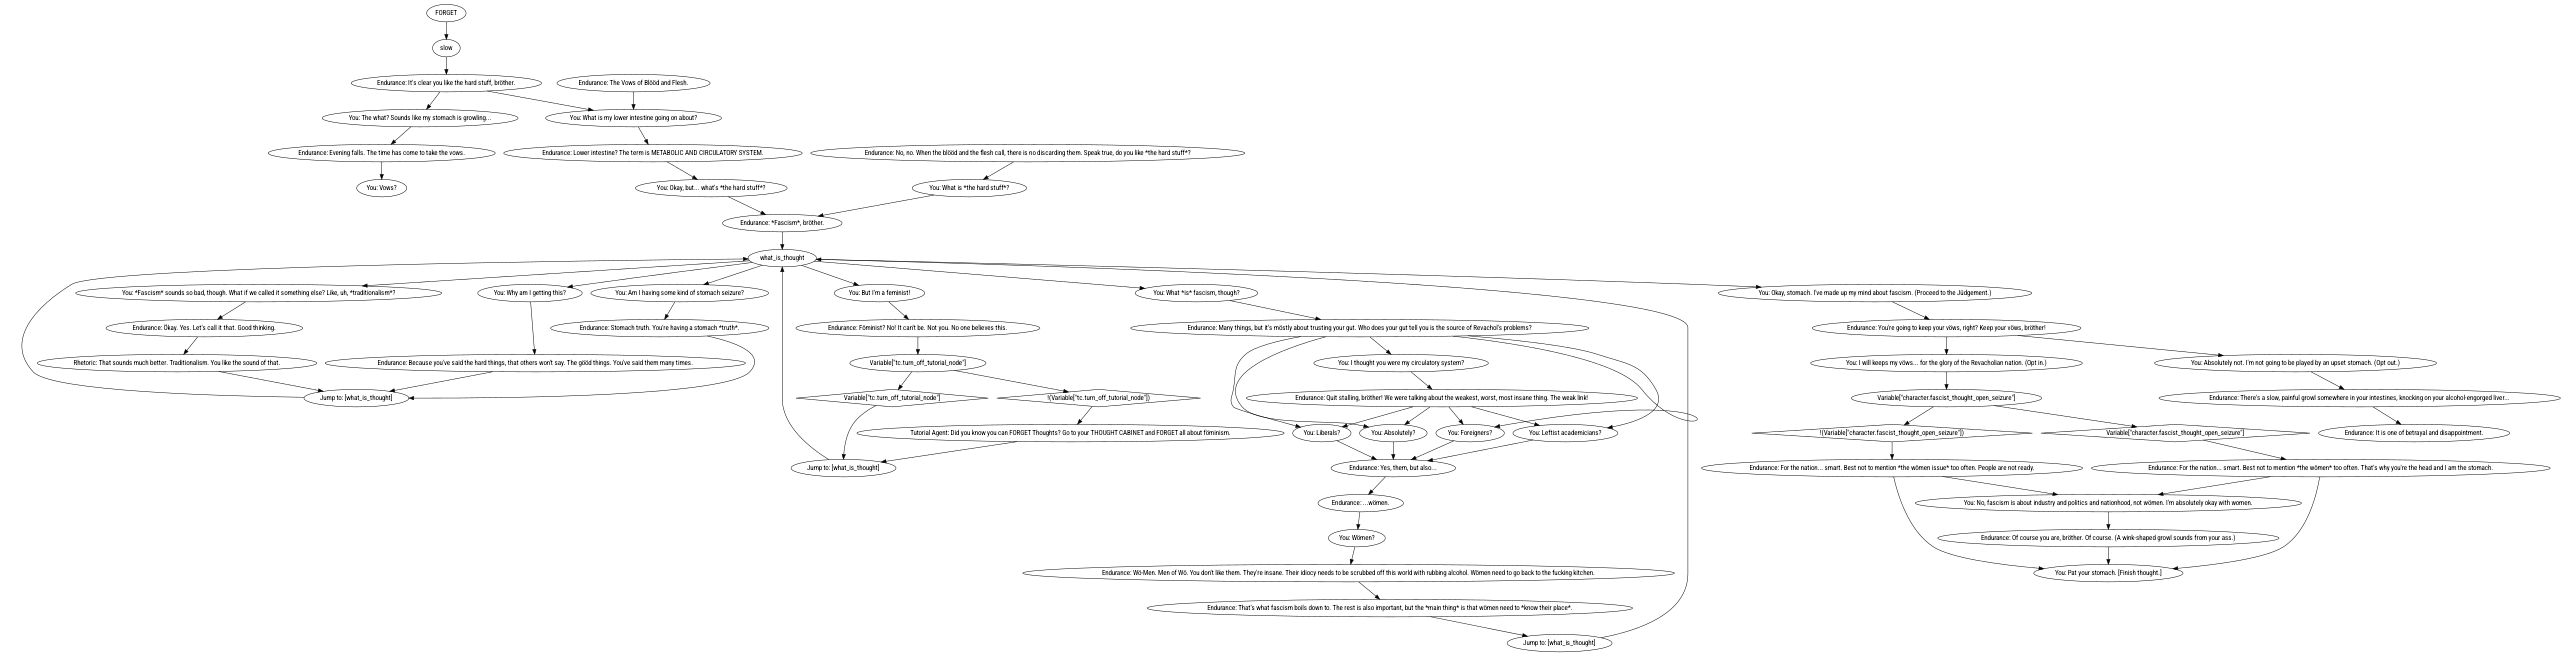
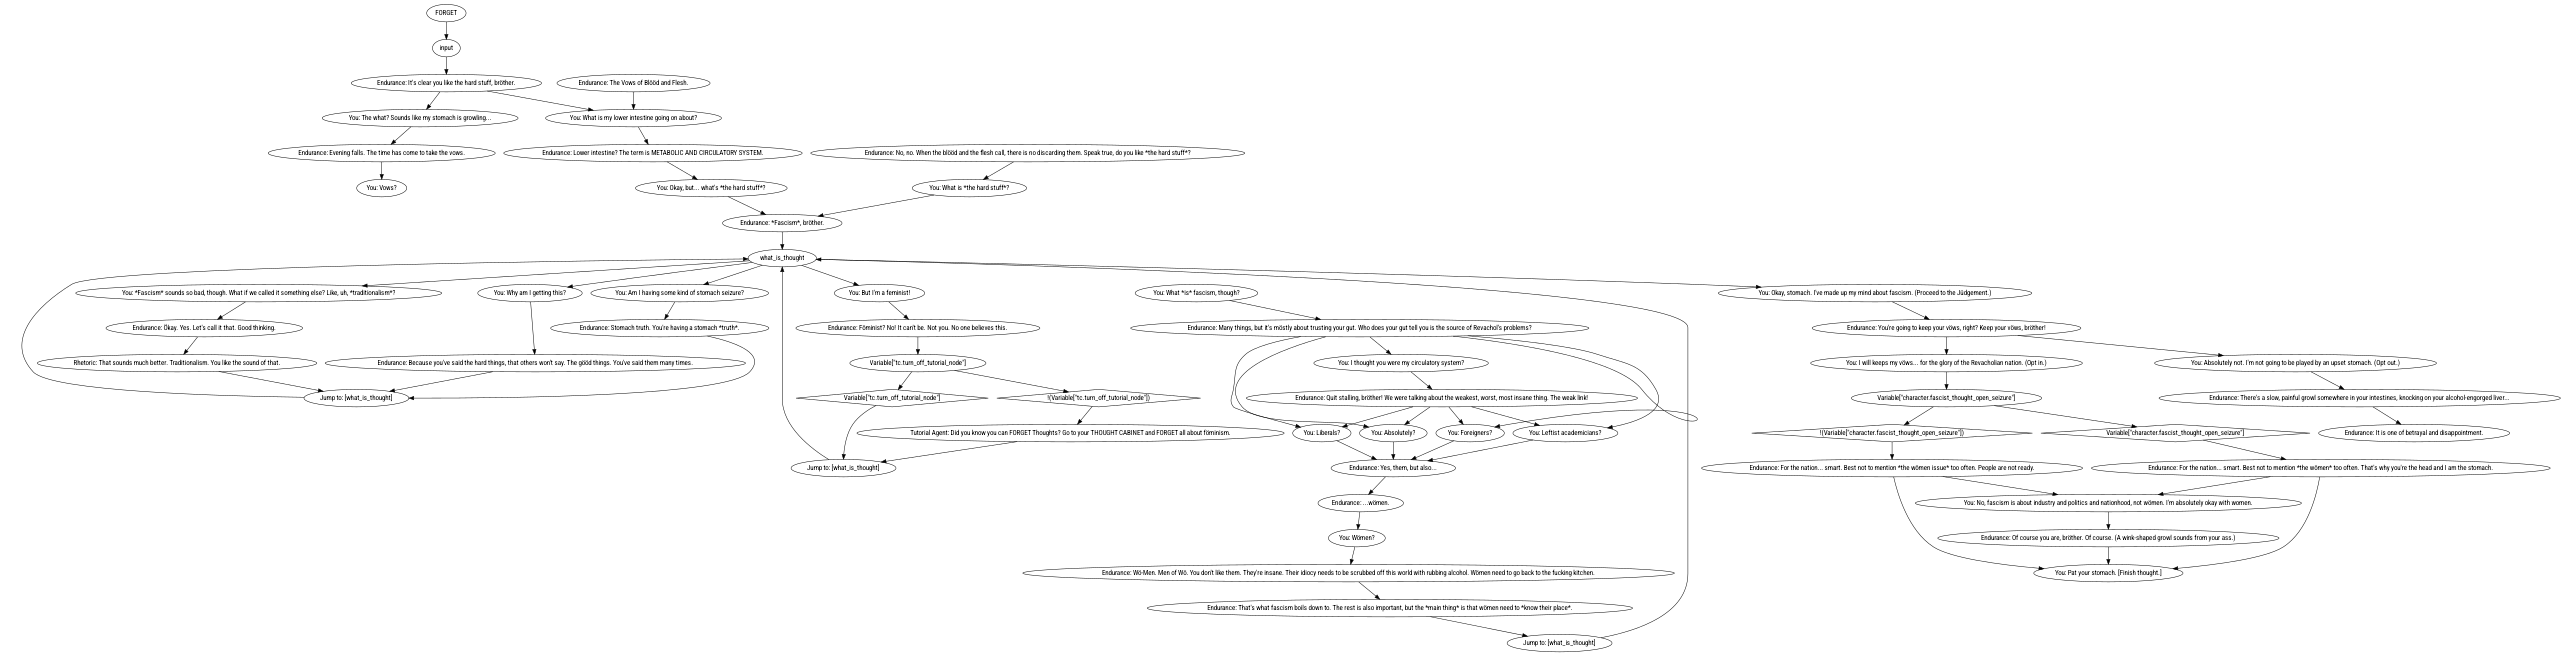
(446, 48) -> (446, 48)
(977, 275) -> none
